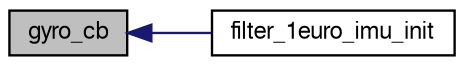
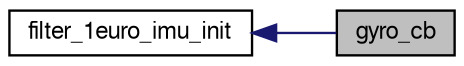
(181, 33) -> (306, 33)
